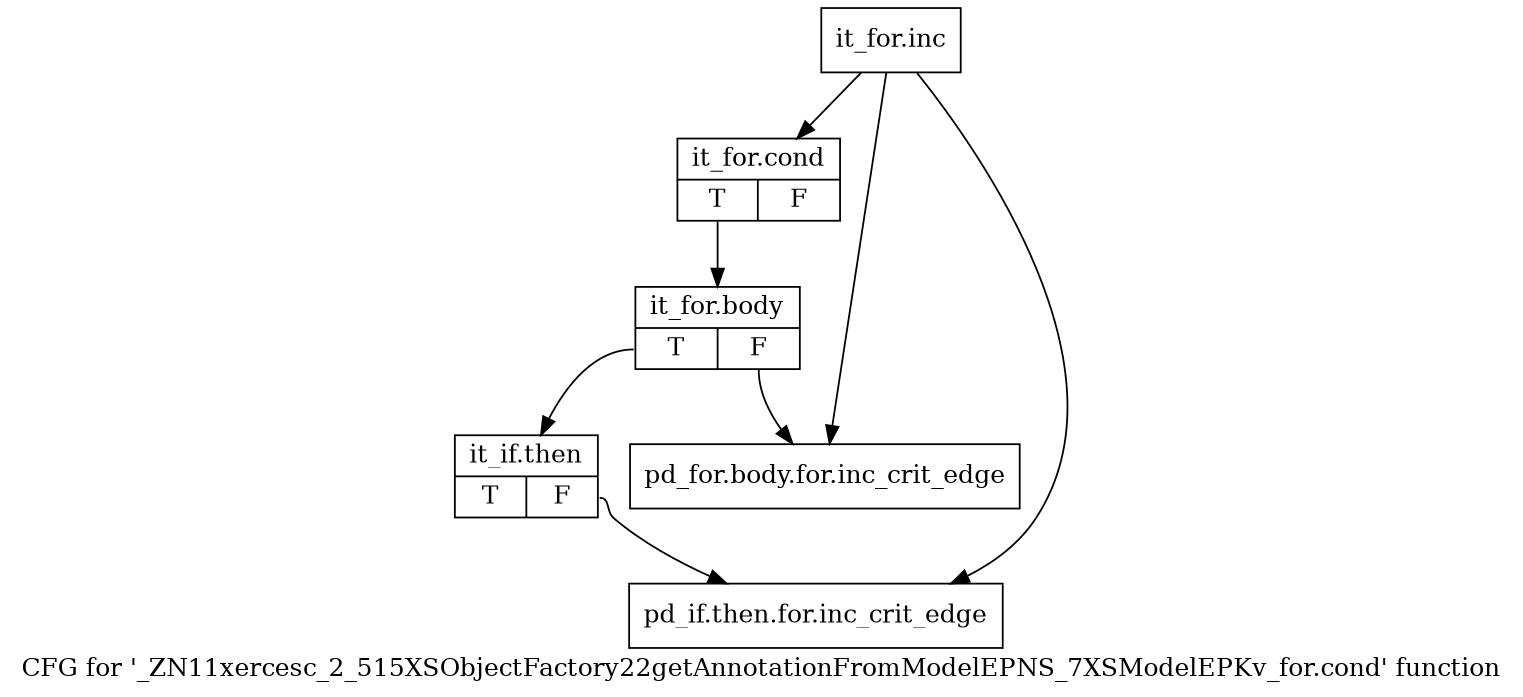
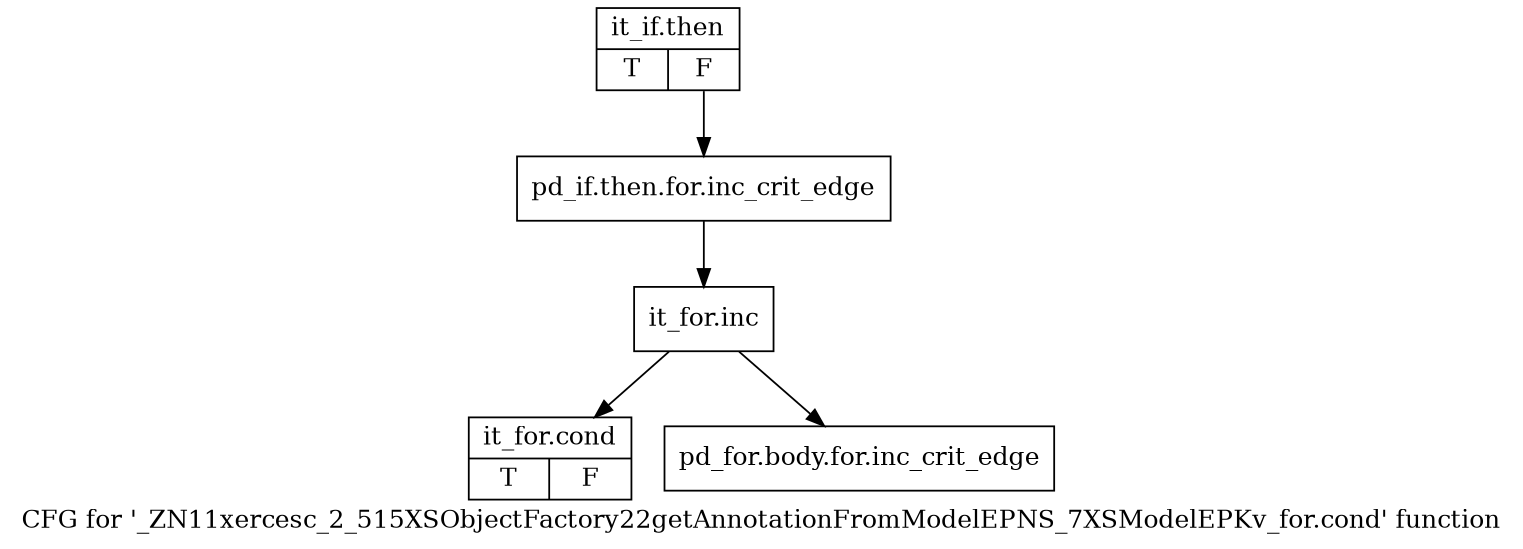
(1055, 325) -> (704, 245)
(718, 328) -> none
